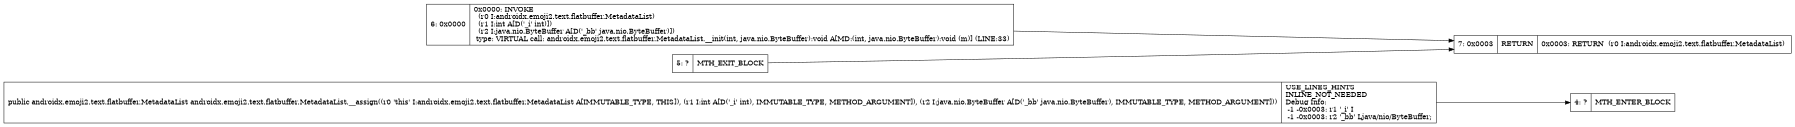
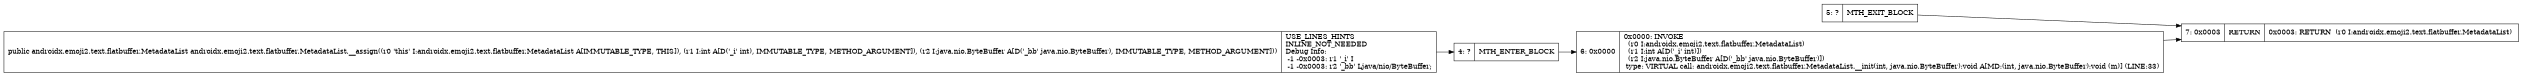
none -> (1565, 52)
